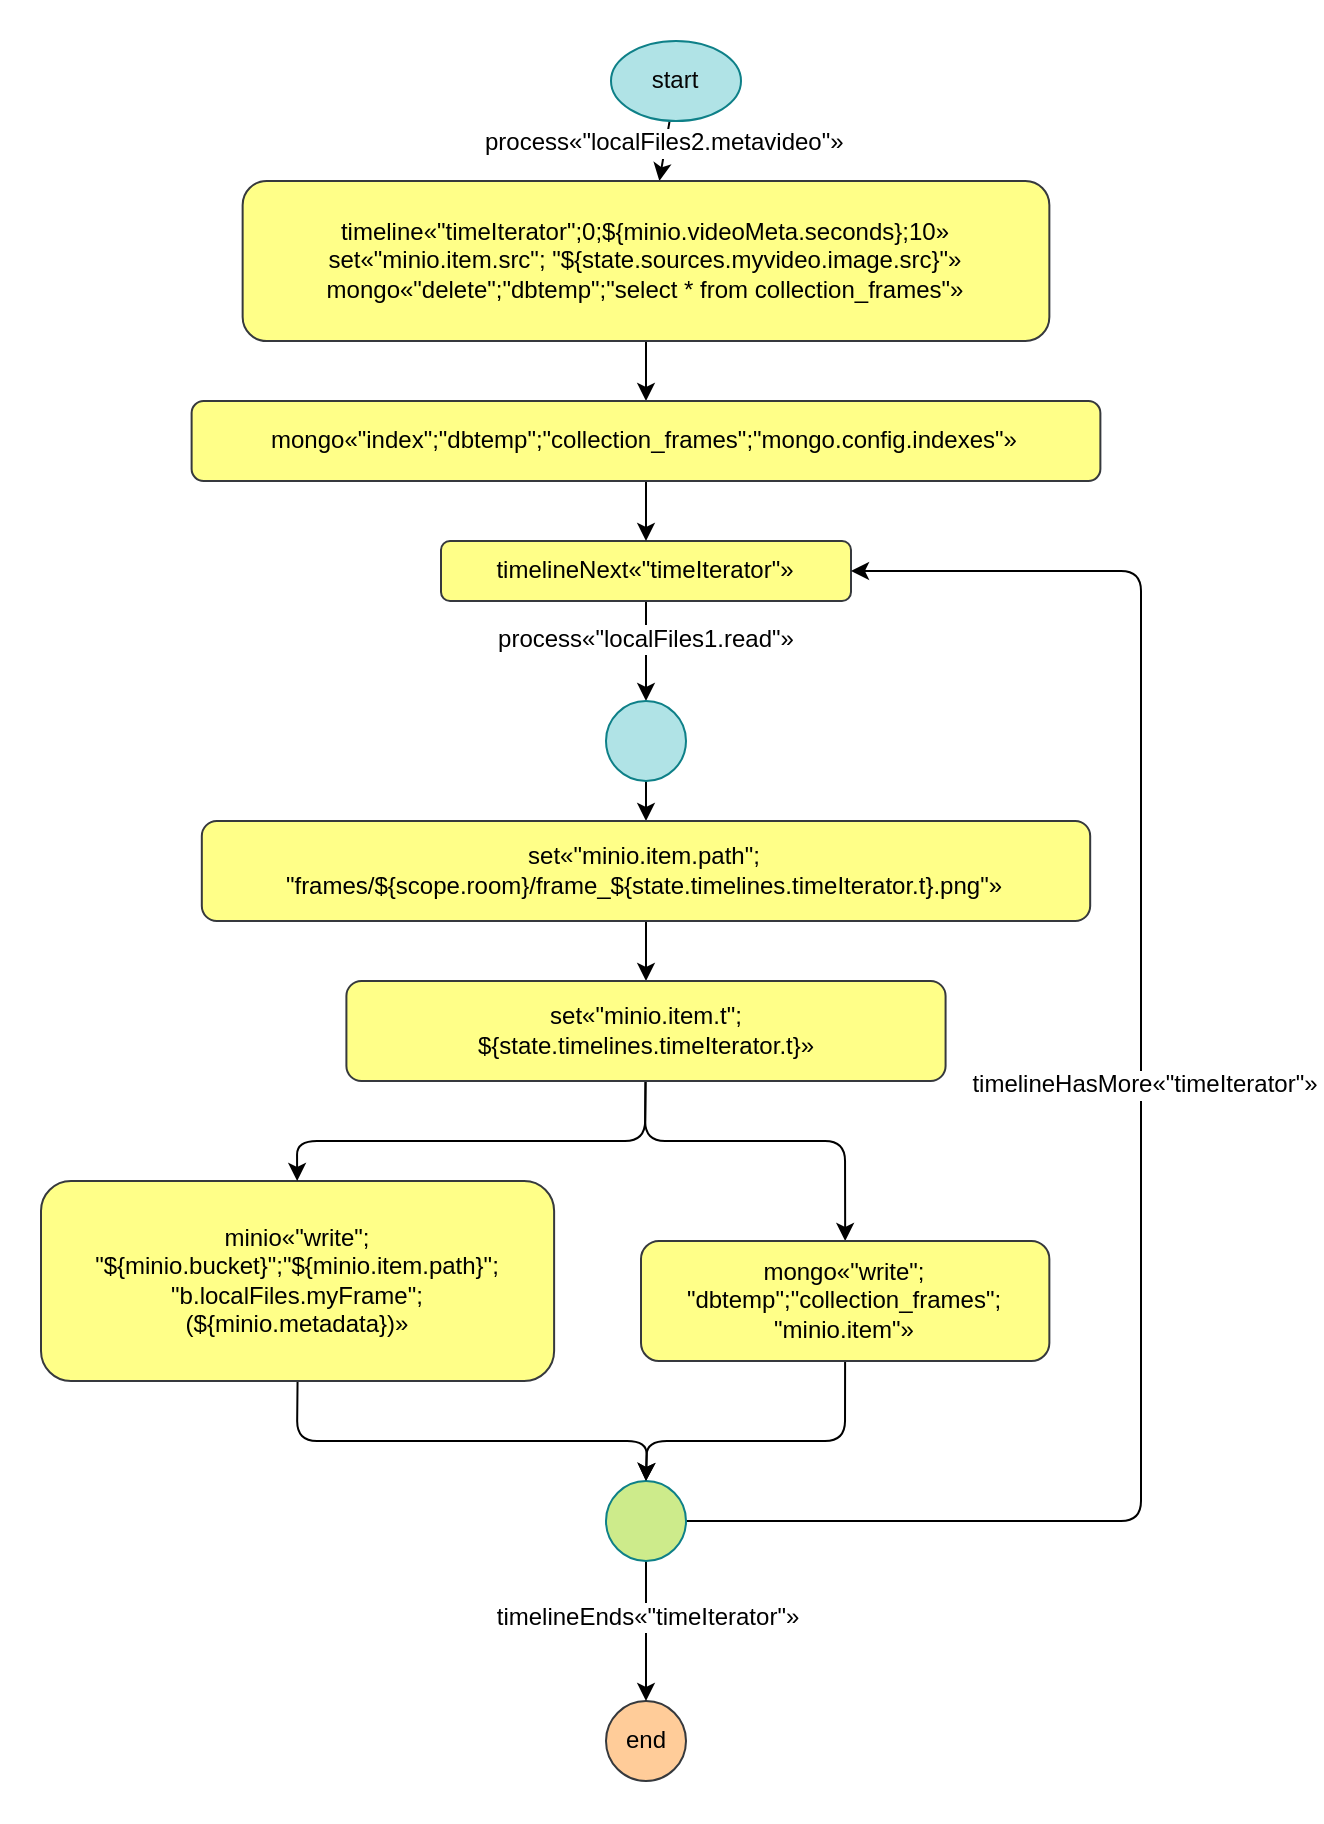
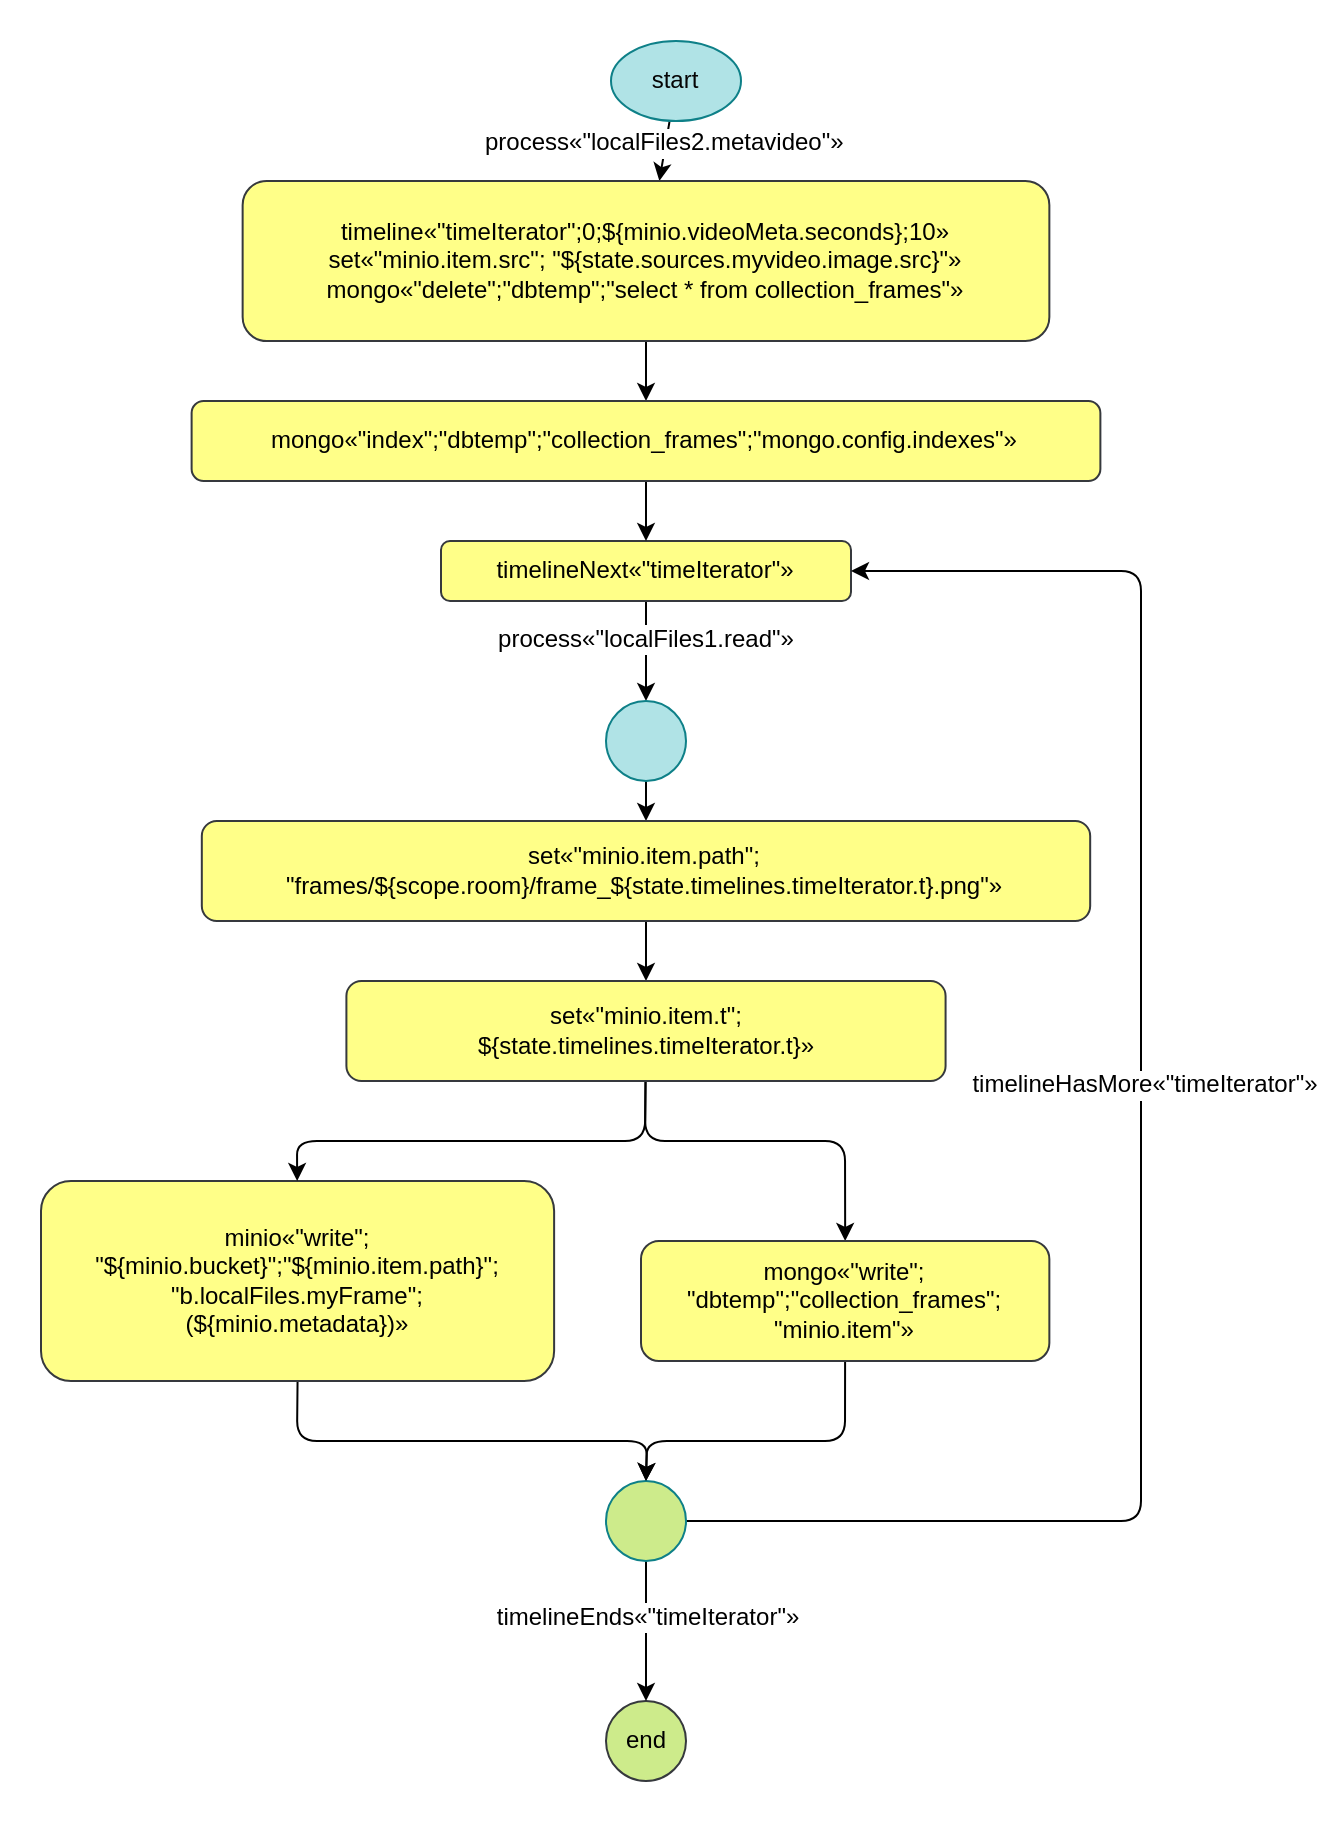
(646, 1741) -> (646, 1741)
